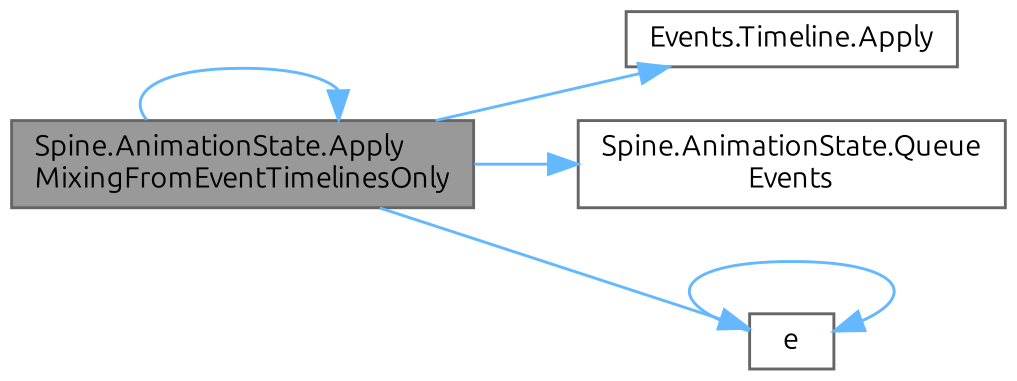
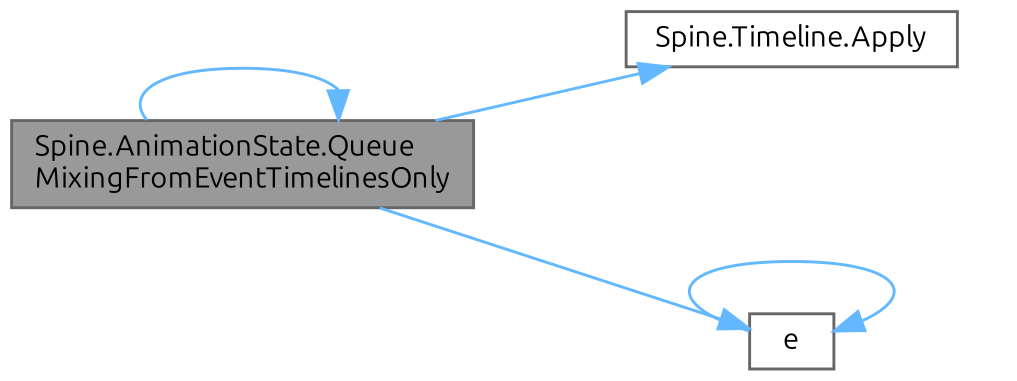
(792, 39) -> (792, 39)
(243, 164) -> (243, 164)
(792, 164) -> none
